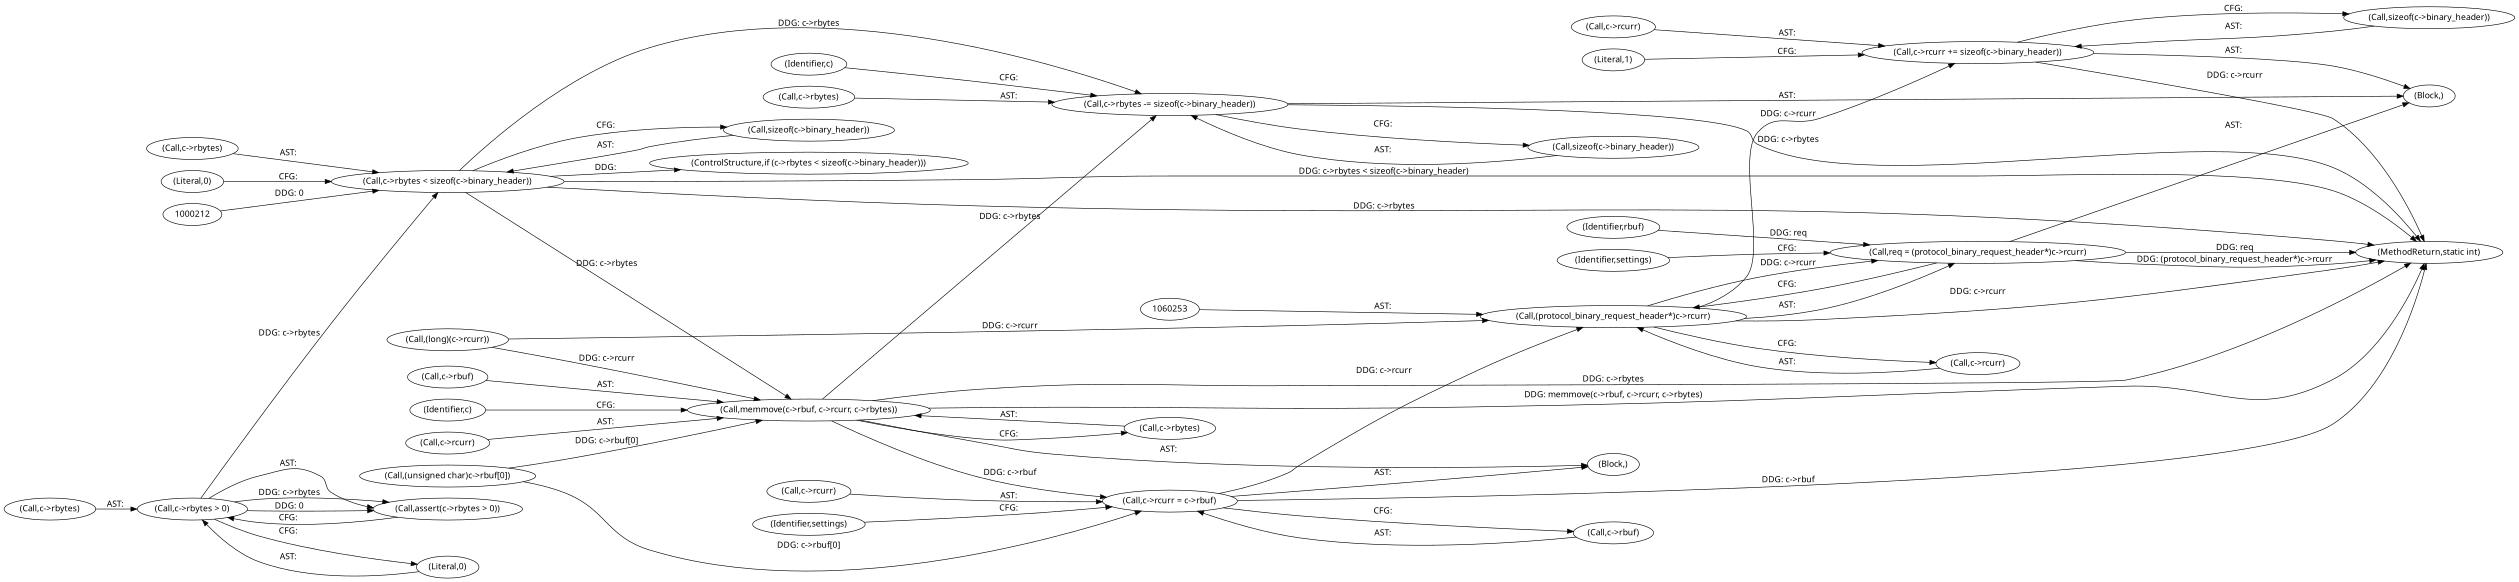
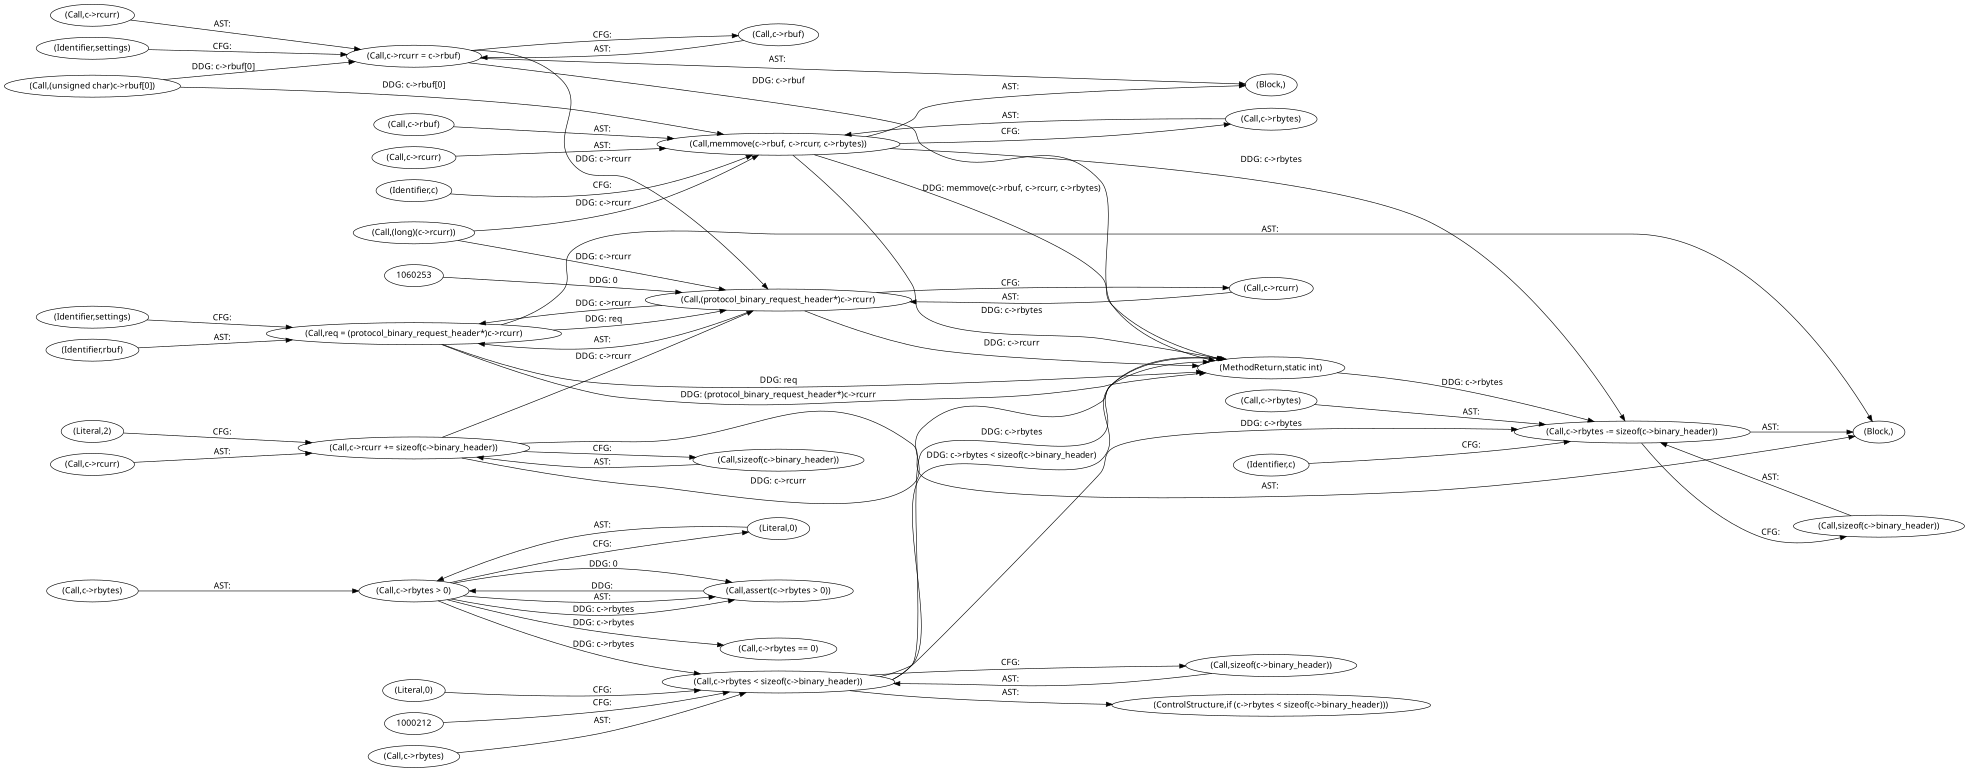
(1613, 60) -> (92, 431)
(1757, 133) -> (596, 377)
(1861, 164) -> (1464, 391)
(607, 168) -> (1012, 693)
(289, 193) -> (604, 703)
(1788, 233) -> (223, 338)
(1788, 284) -> (604, 319)
(626, 294) -> none
(1384, 306) -> (604, 281)
(962, 472) -> none
(289, 518) -> (604, 586)
none -> (778, 649)
